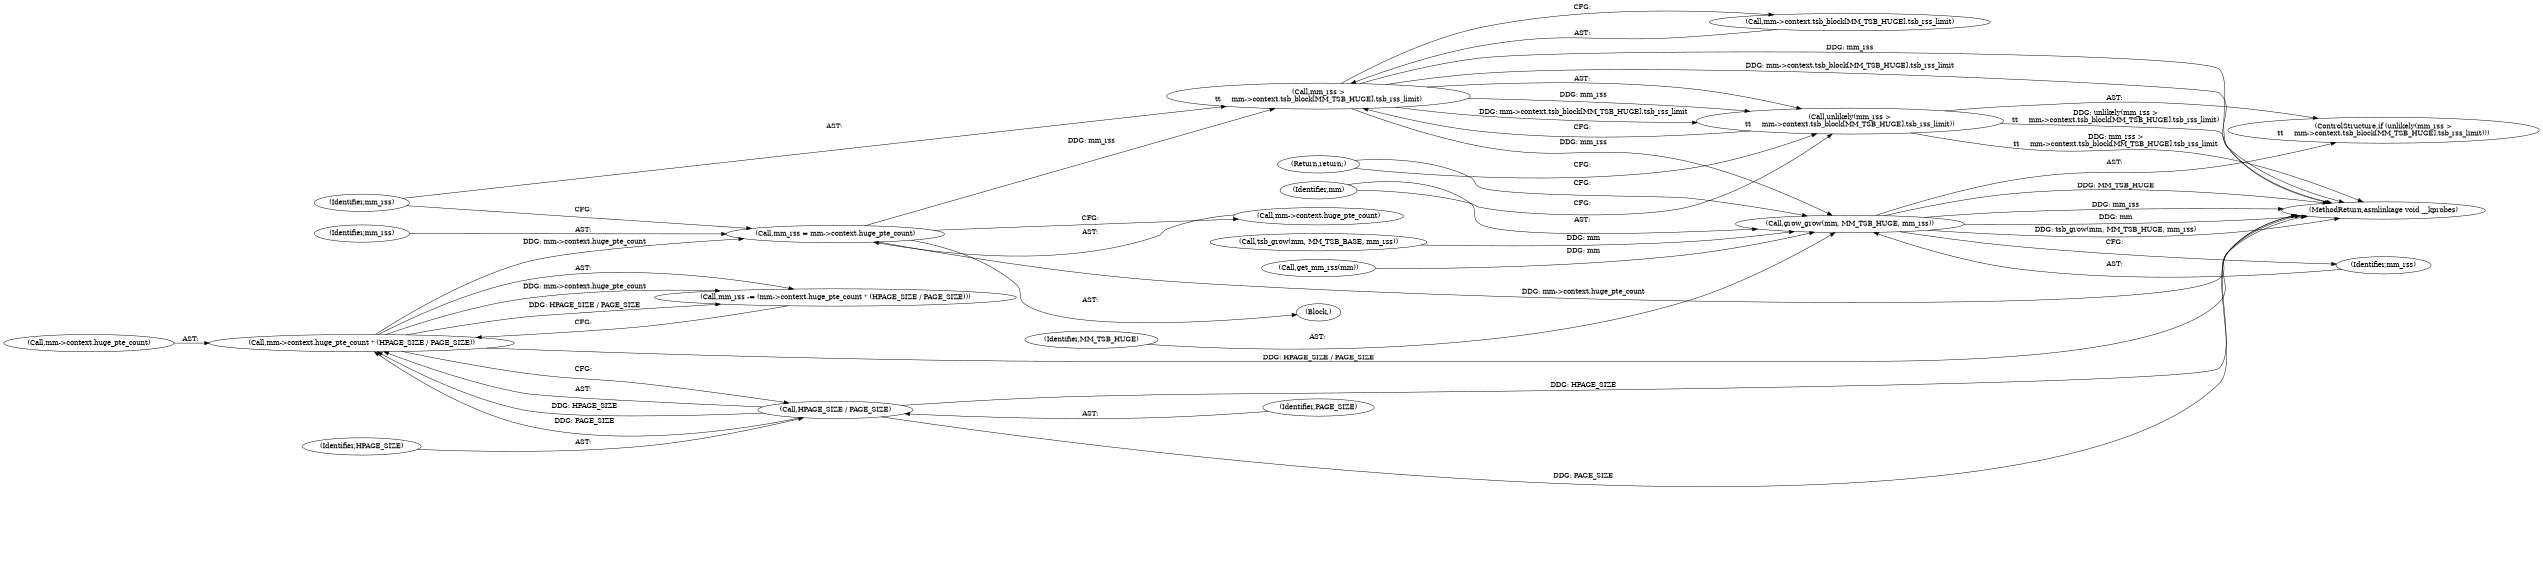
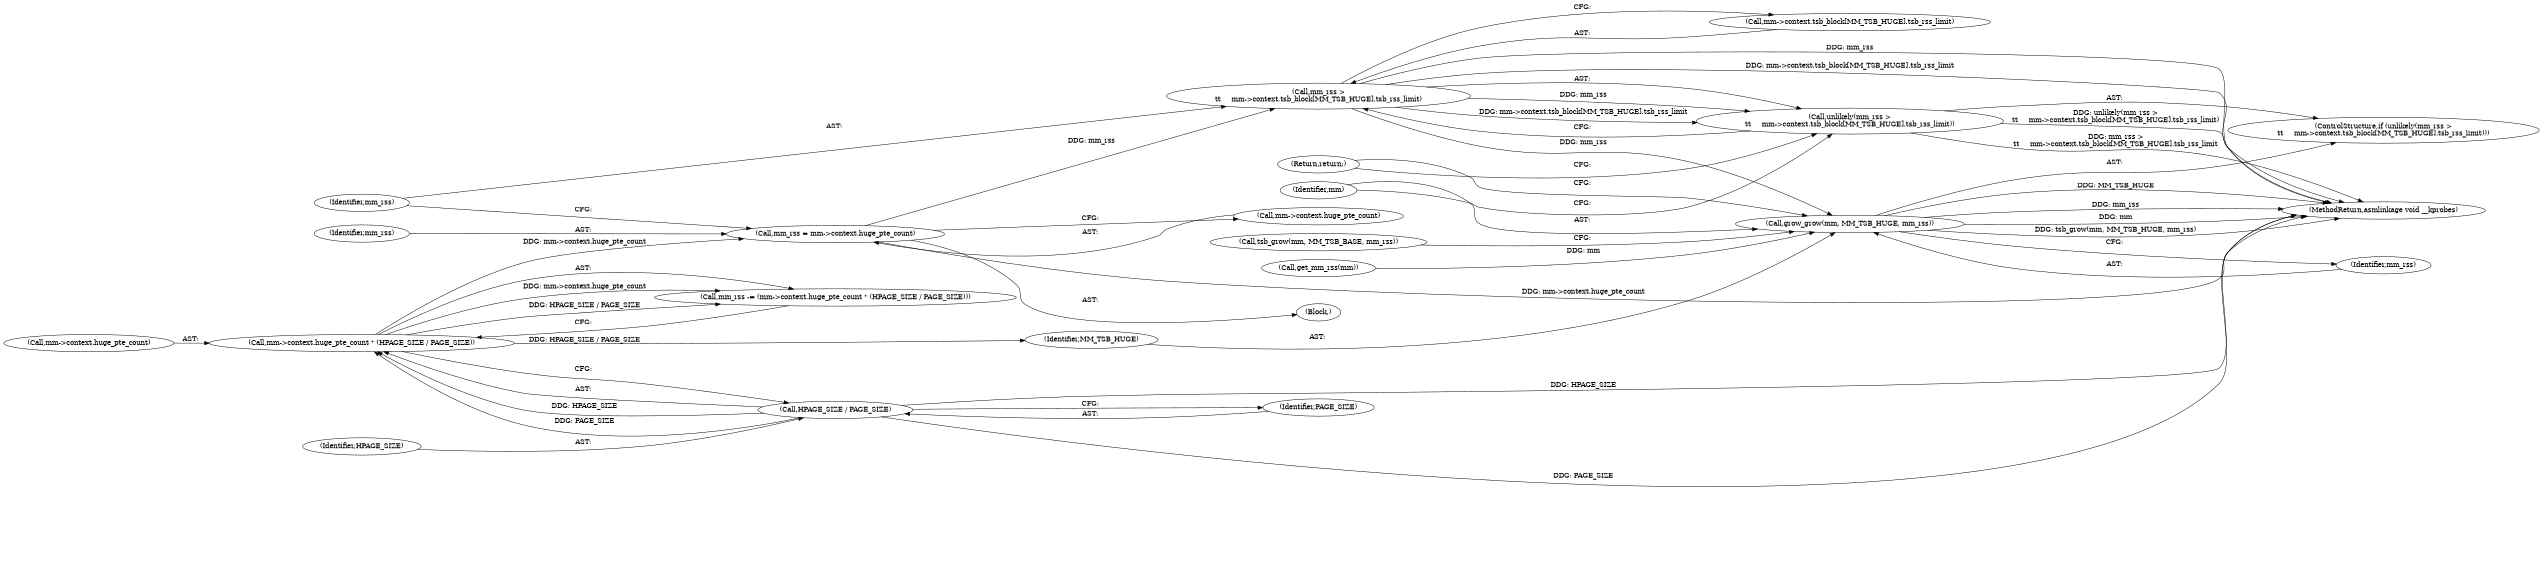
(1583, 238) -> (1583, 238)
(1423, 361) -> (767, 343)
none -> (1085, 408)
